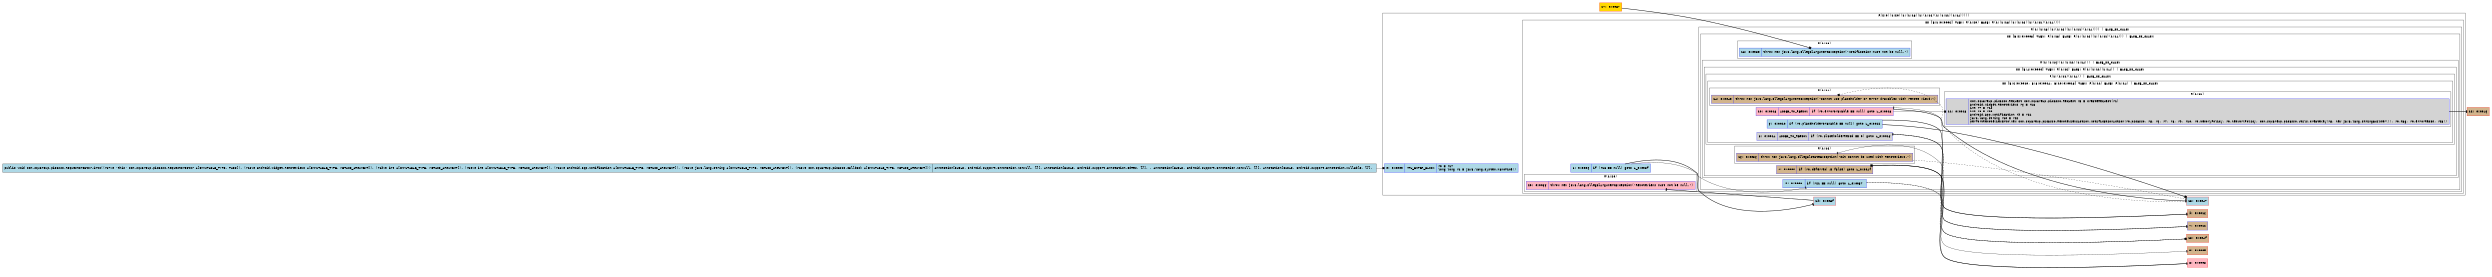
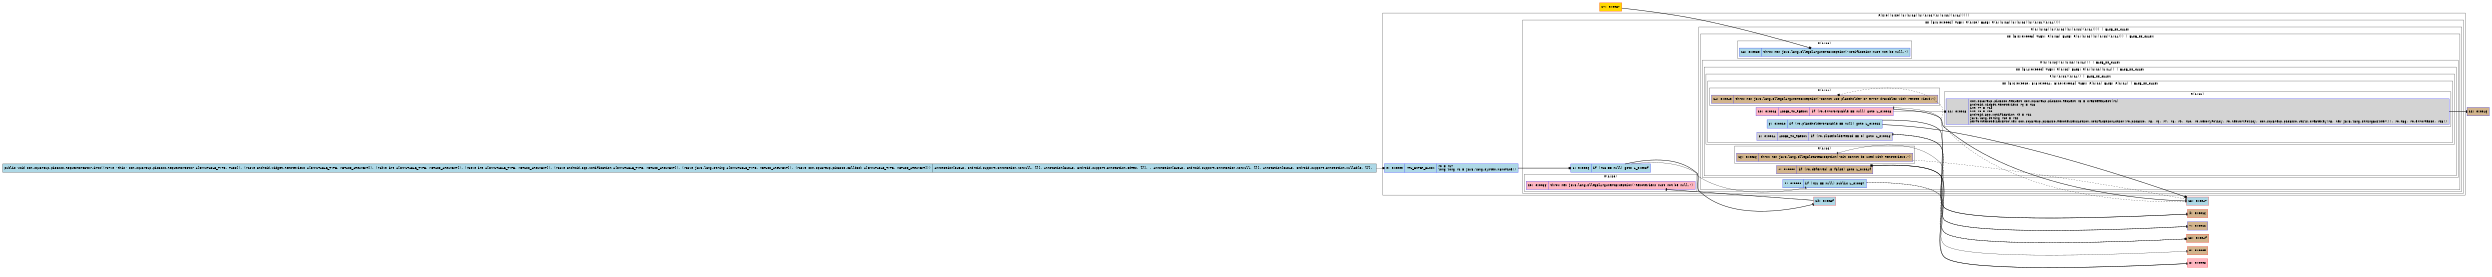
(2478, 112) -> (2478, 112)
none -> (1543, 168)
(1835, 183) -> (1835, 183)
